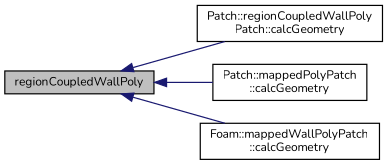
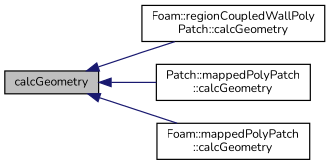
(290, 23) -> (233, 23)
(79, 82) -> (52, 82)
(290, 141) -> (233, 141)
